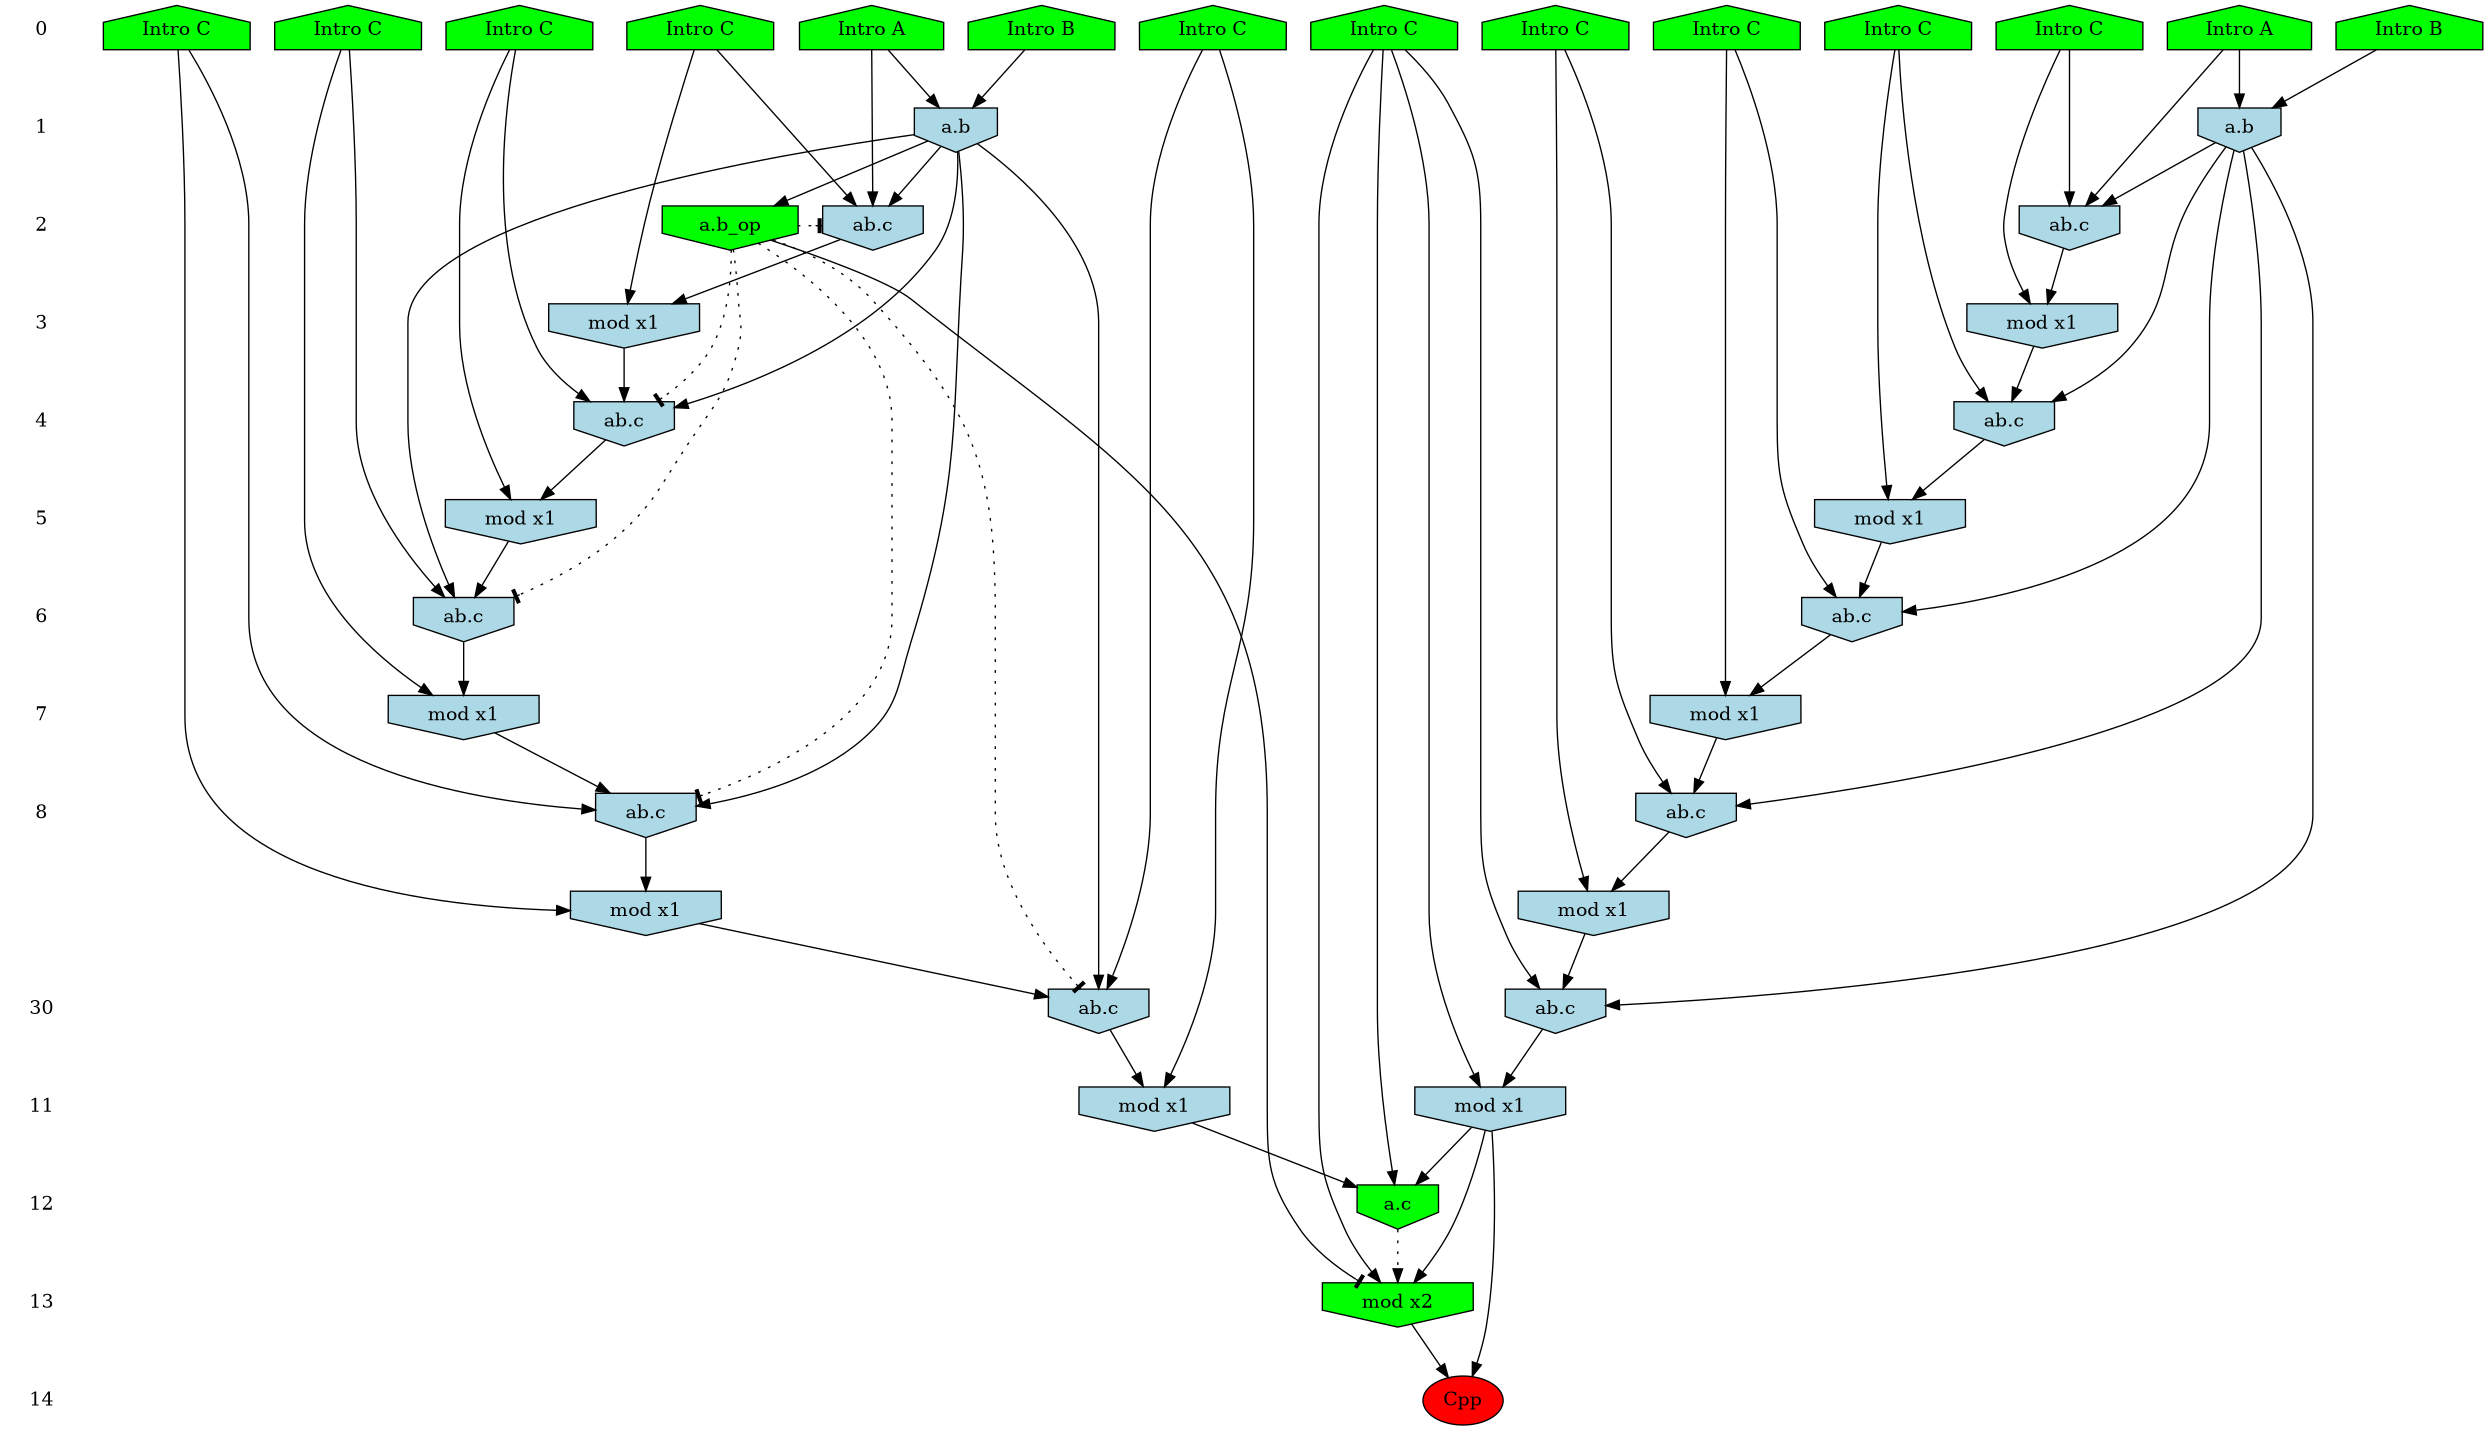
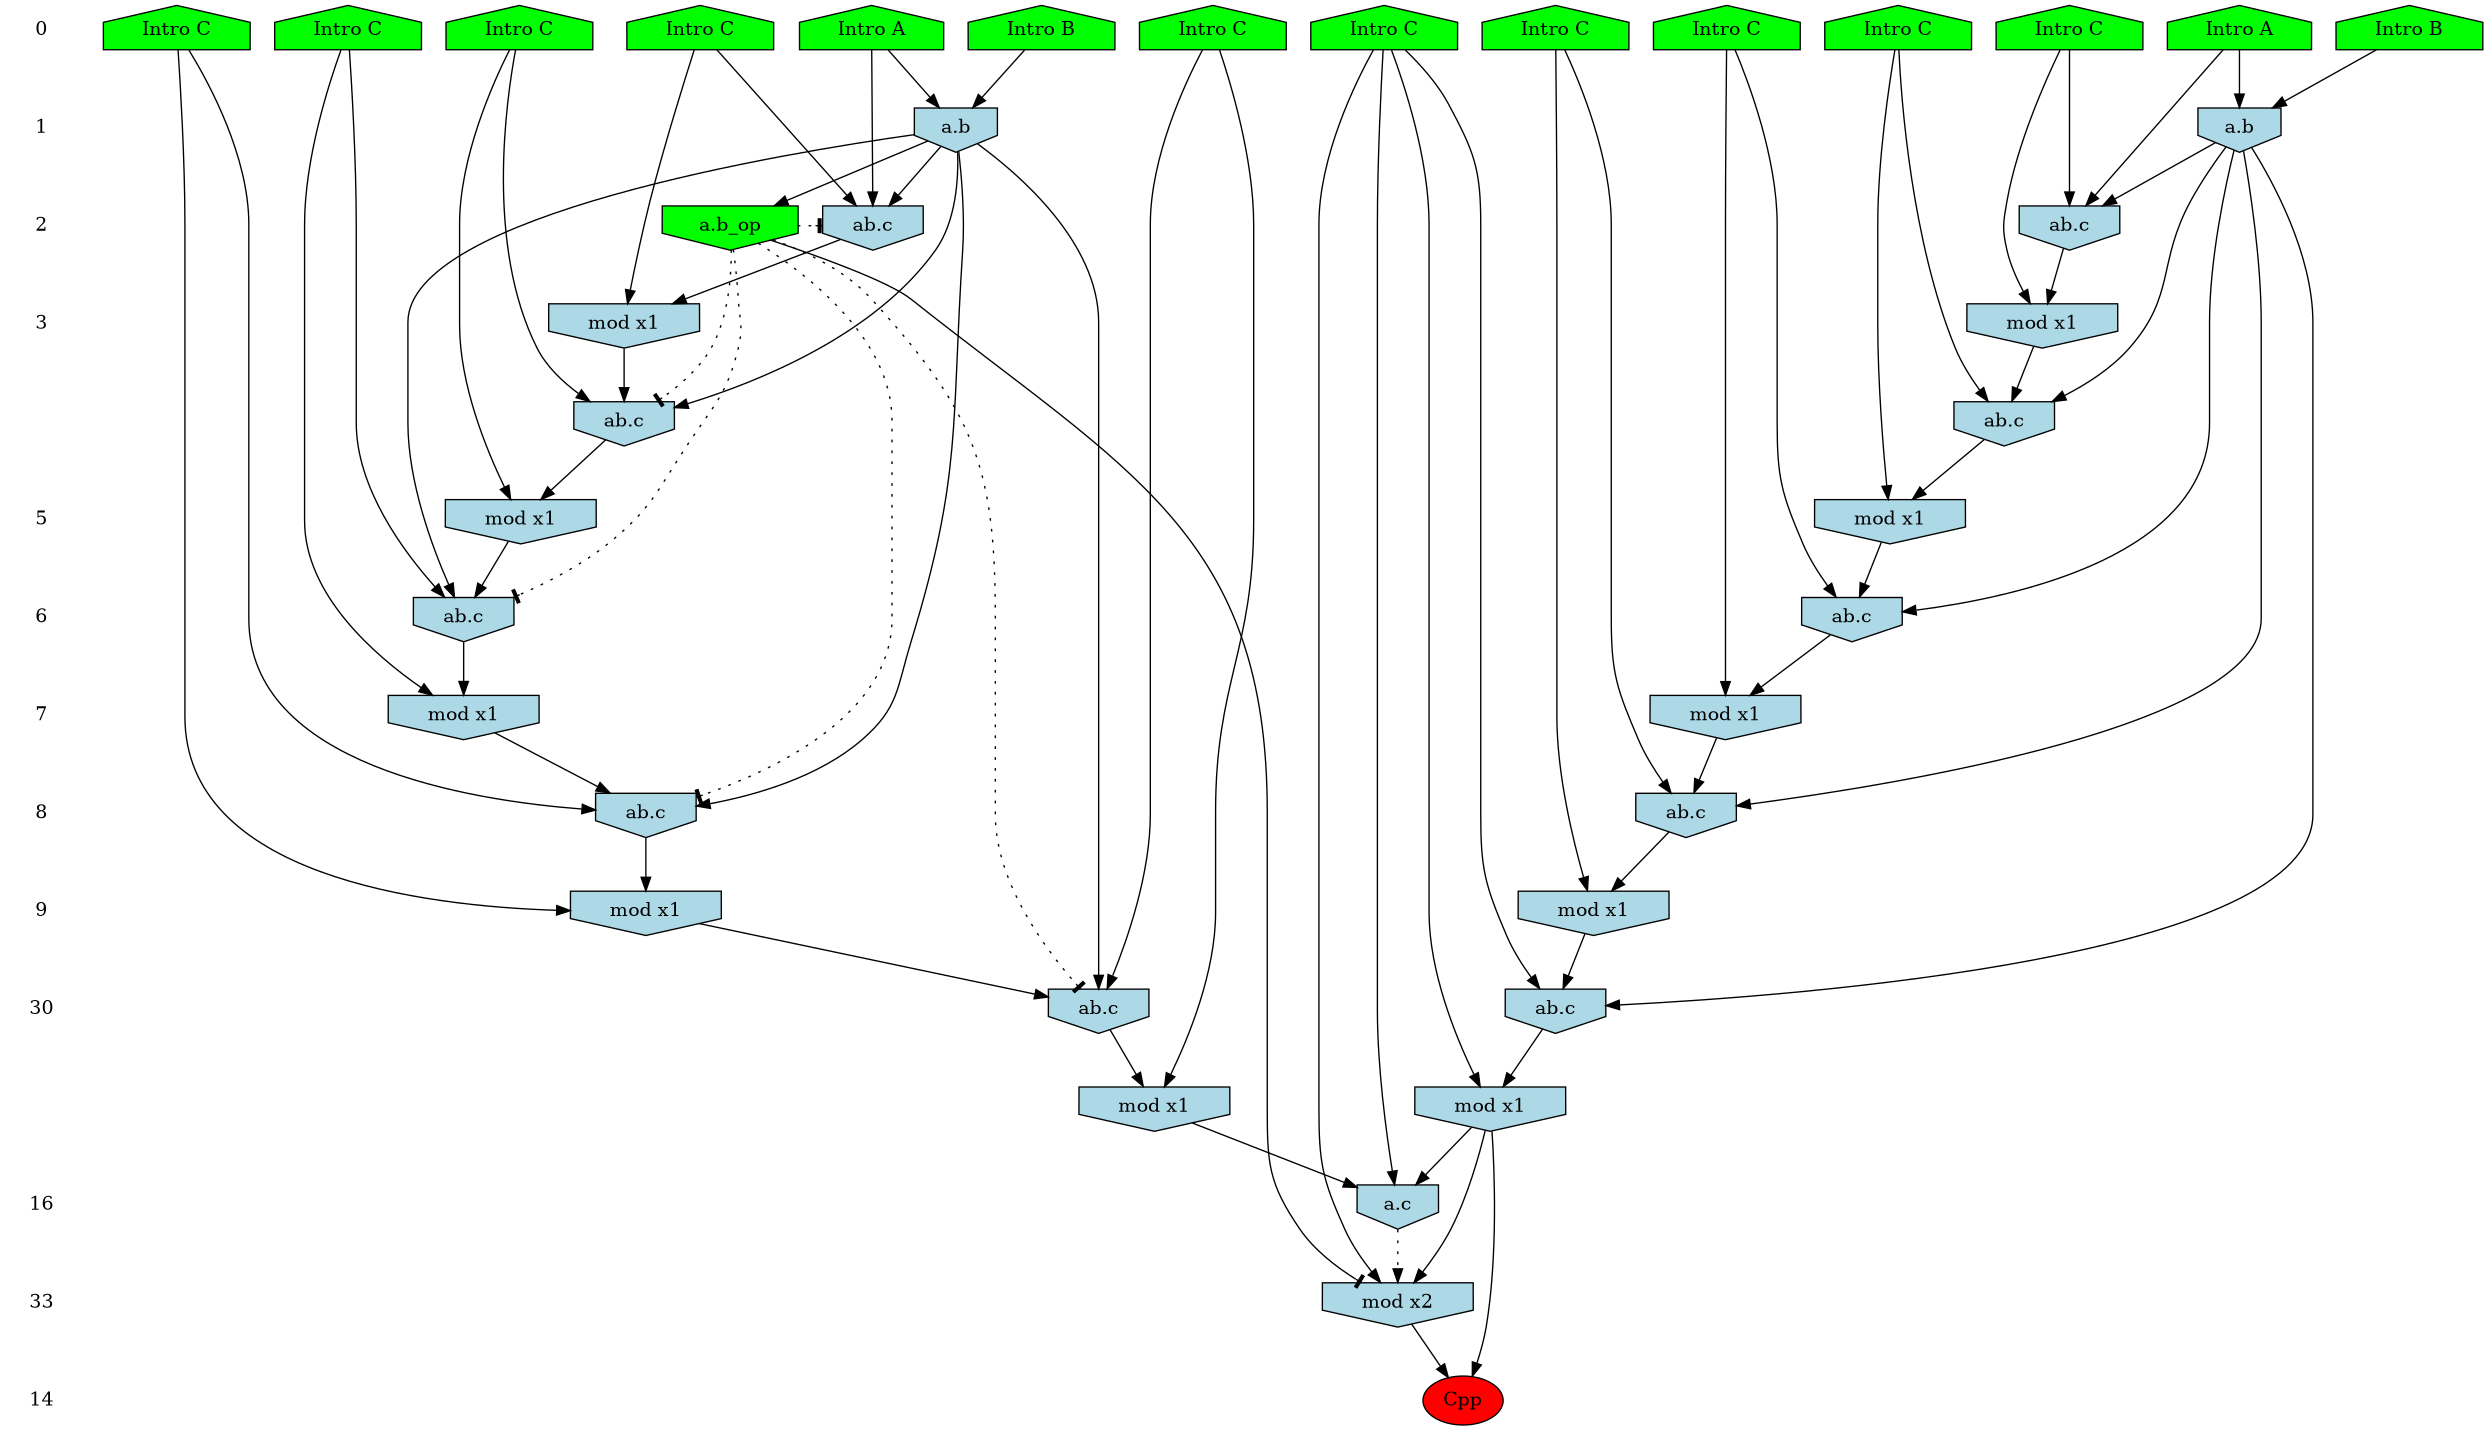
(42, 422) -> none
none -> (42, 911)
(42, 1107) -> none
(42, 1205) -> (42, 1205)
(1398, 1205) -> (1398, 1205)
(42, 1303) -> (42, 1303)
(1398, 1303) -> (1398, 1303)
